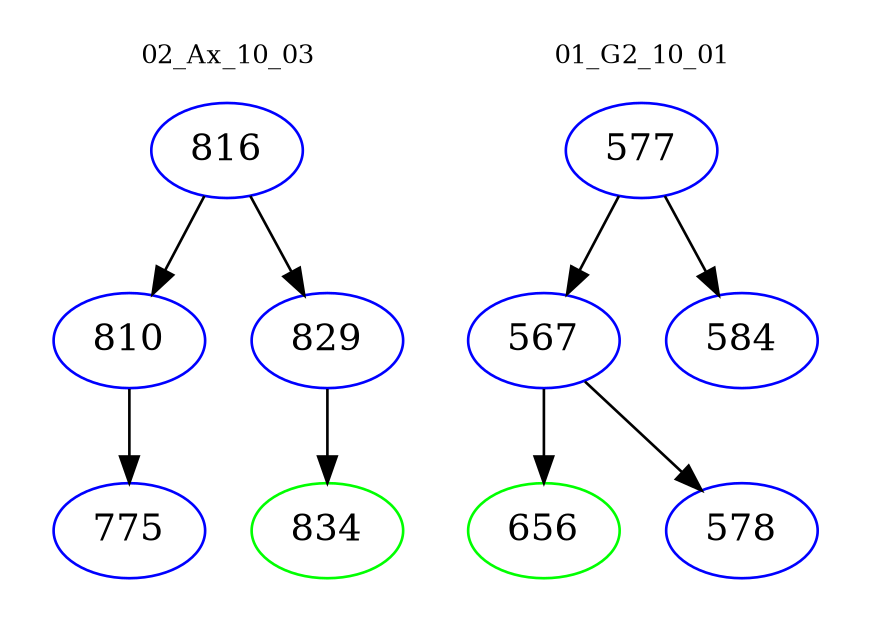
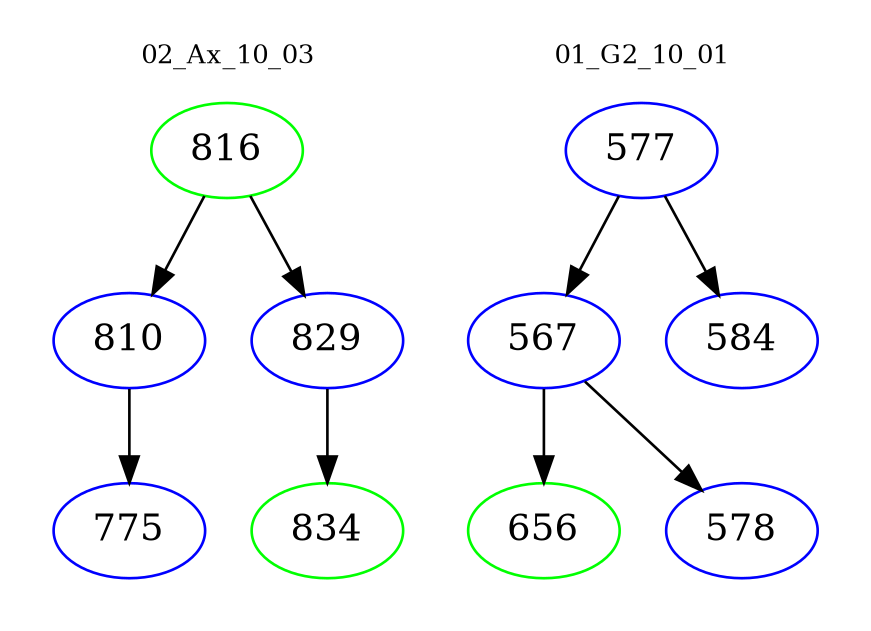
(227, 150) -> (227, 150)
